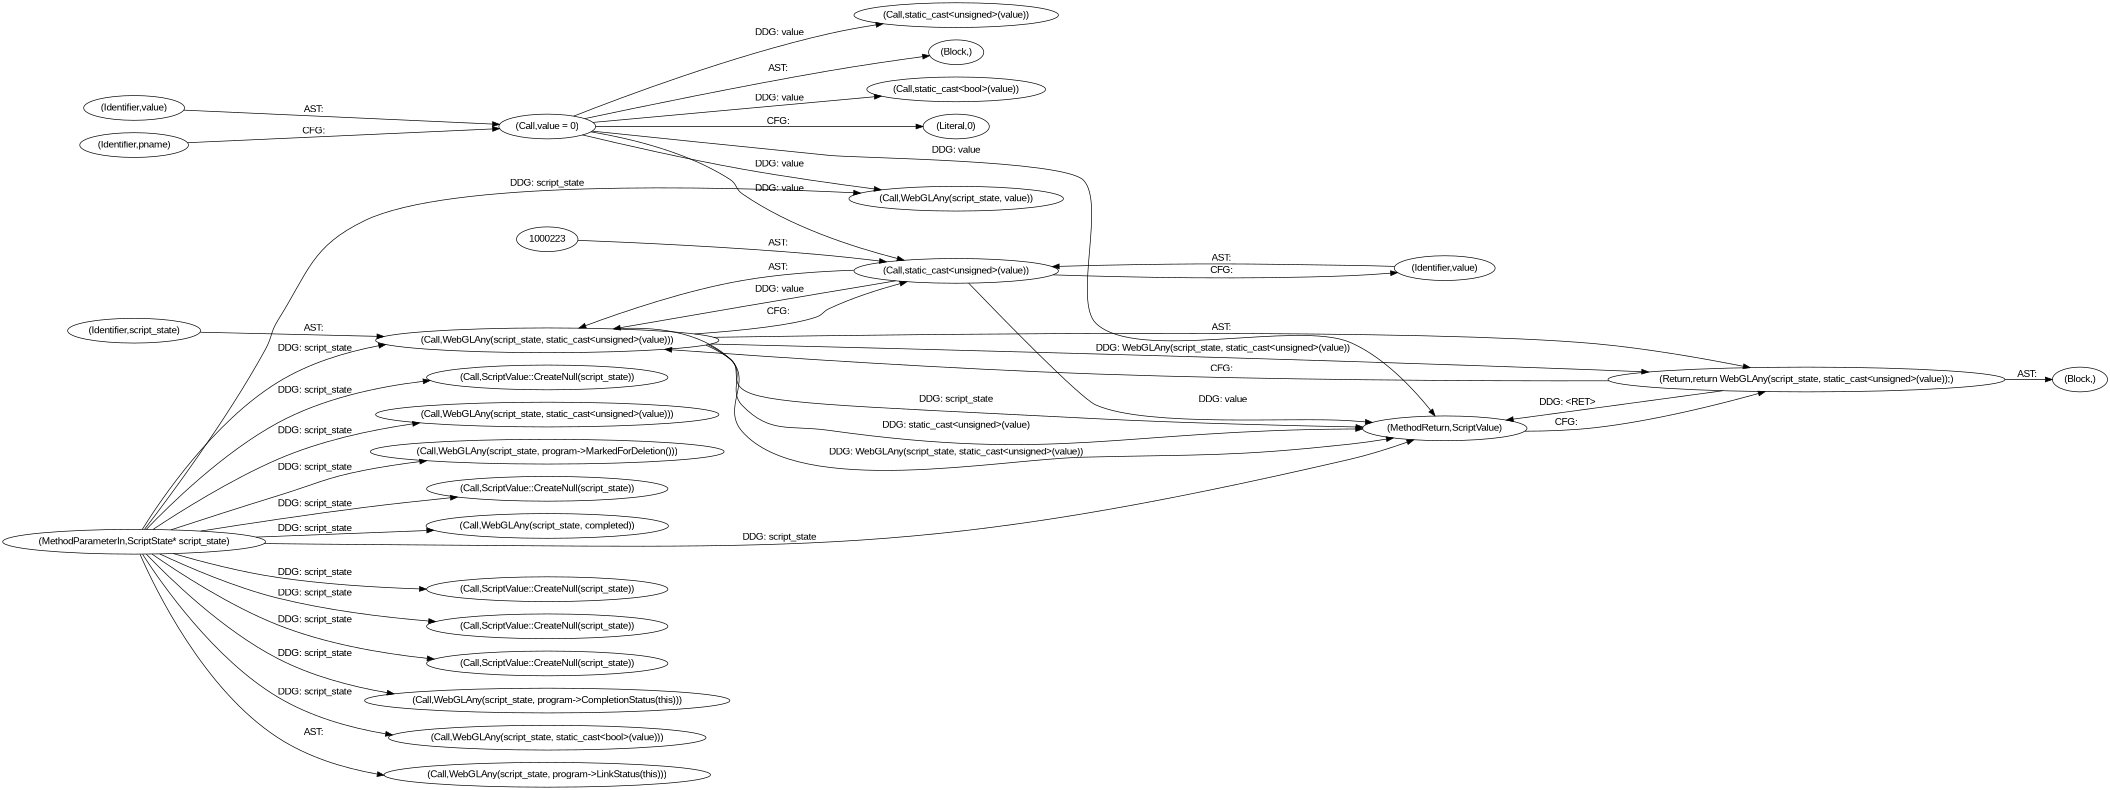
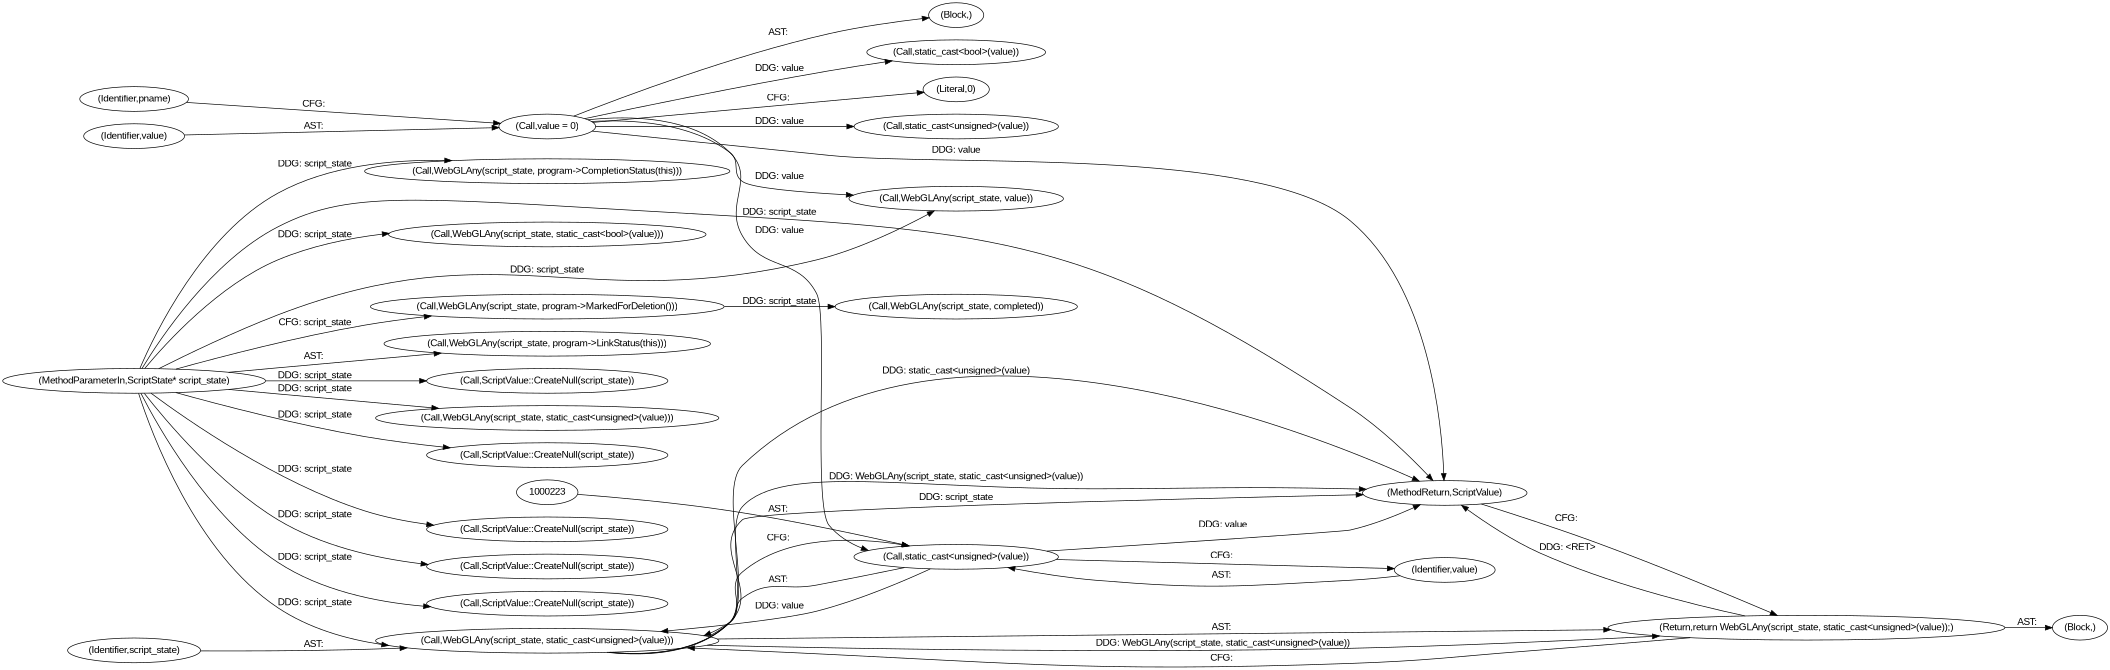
(315, 467) -> (315, 323)
(341, 534) -> (776, 307)
